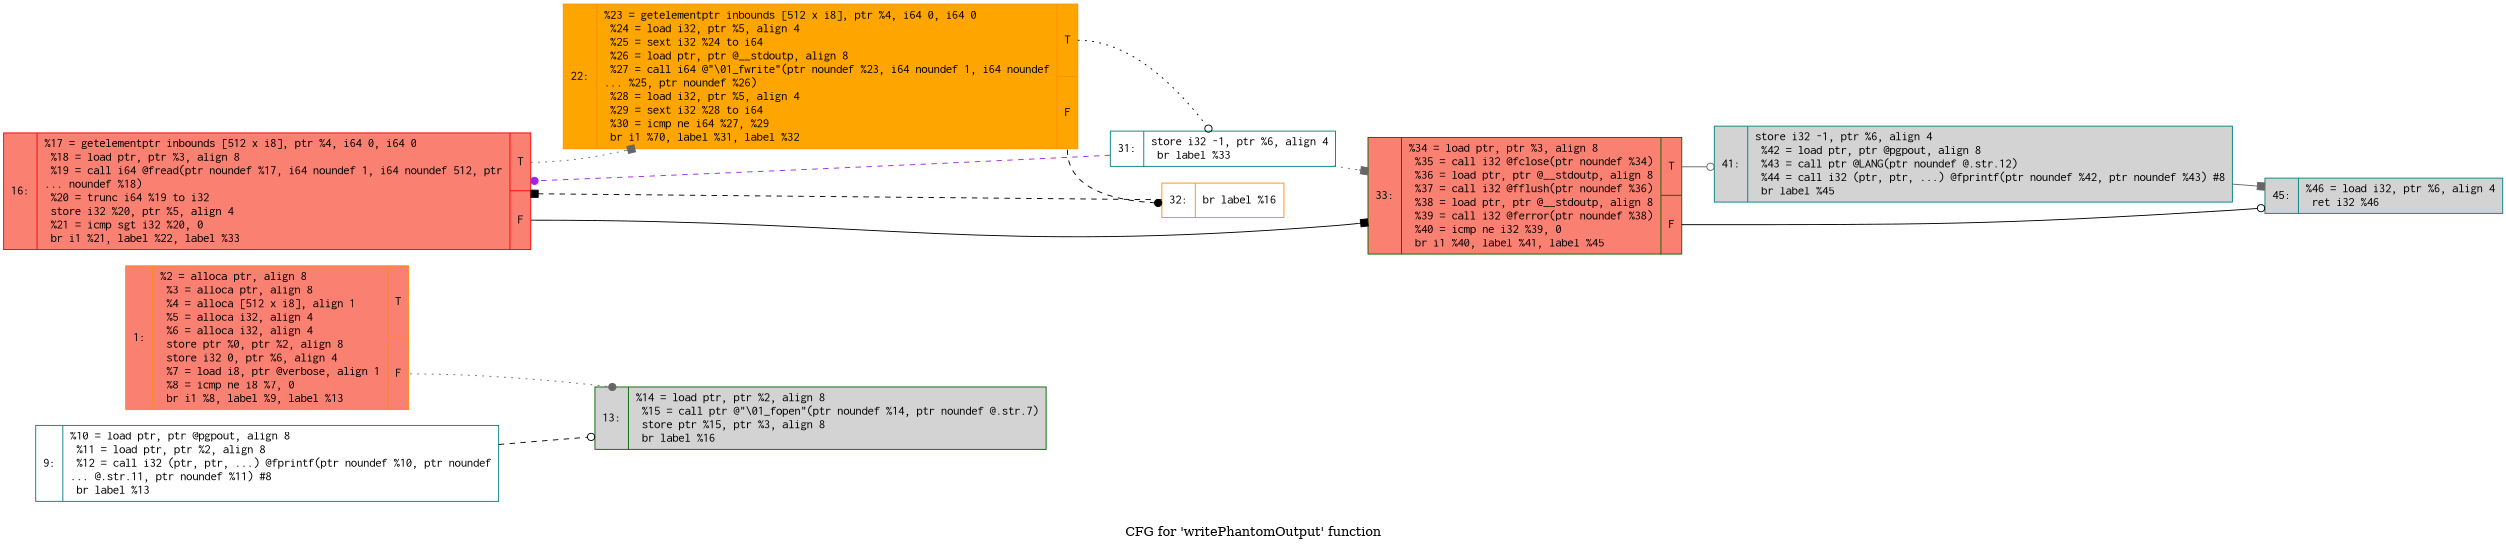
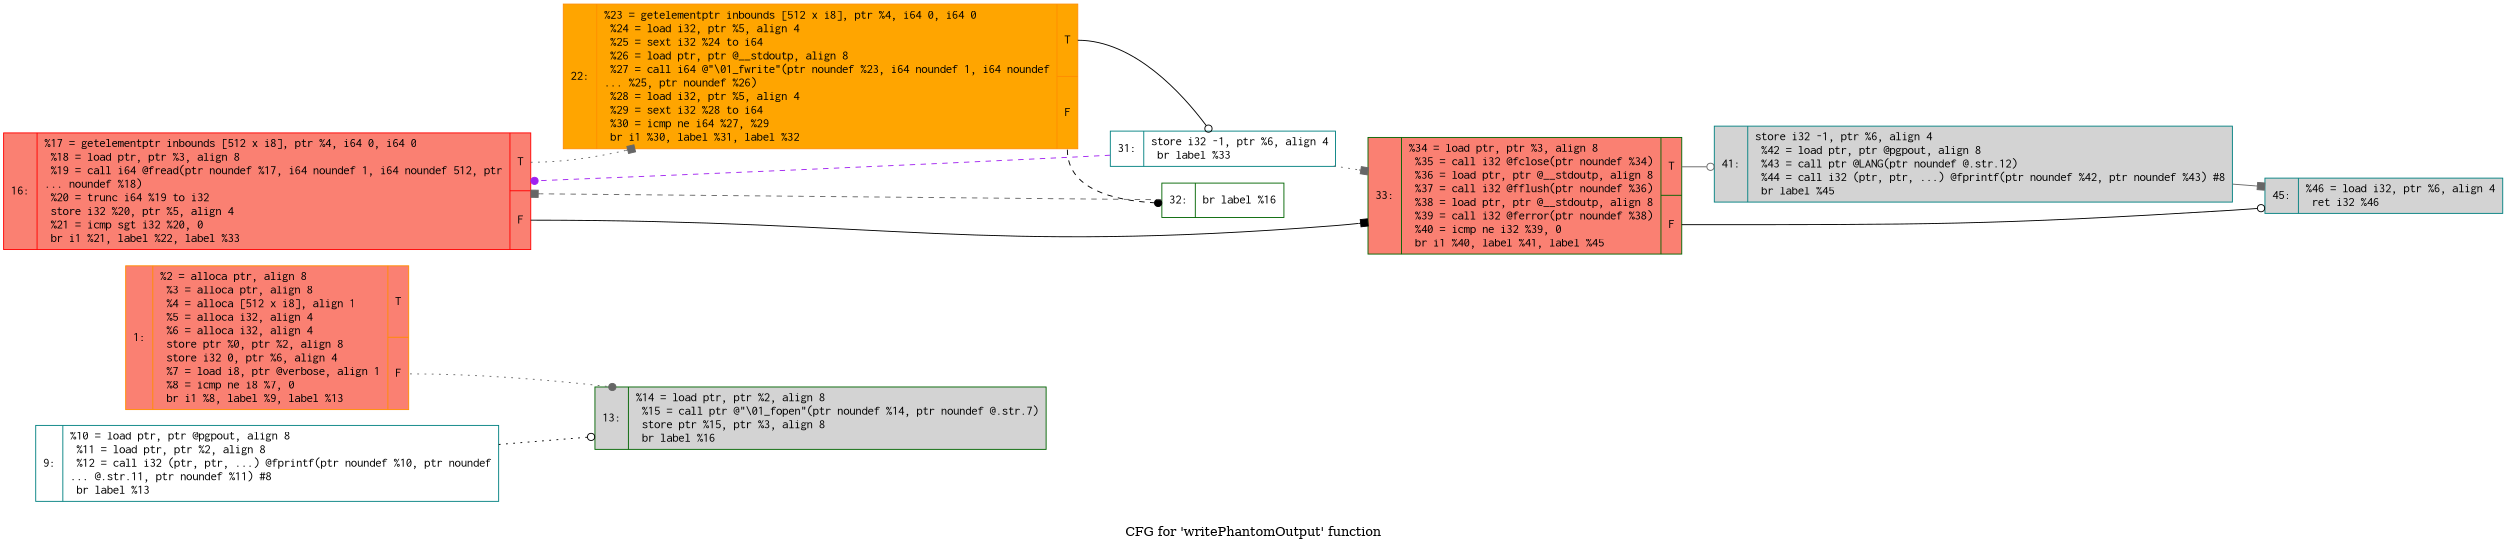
(1151, 69) -> (1151, 69)
(702, 137) -> (702, 137)
(851, 197) -> (851, 197)
(1223, 200) -> (1223, 200)
(543, 441) -> (543, 441)
